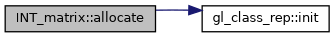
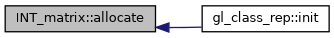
(172, 10) -> (186, 27)
